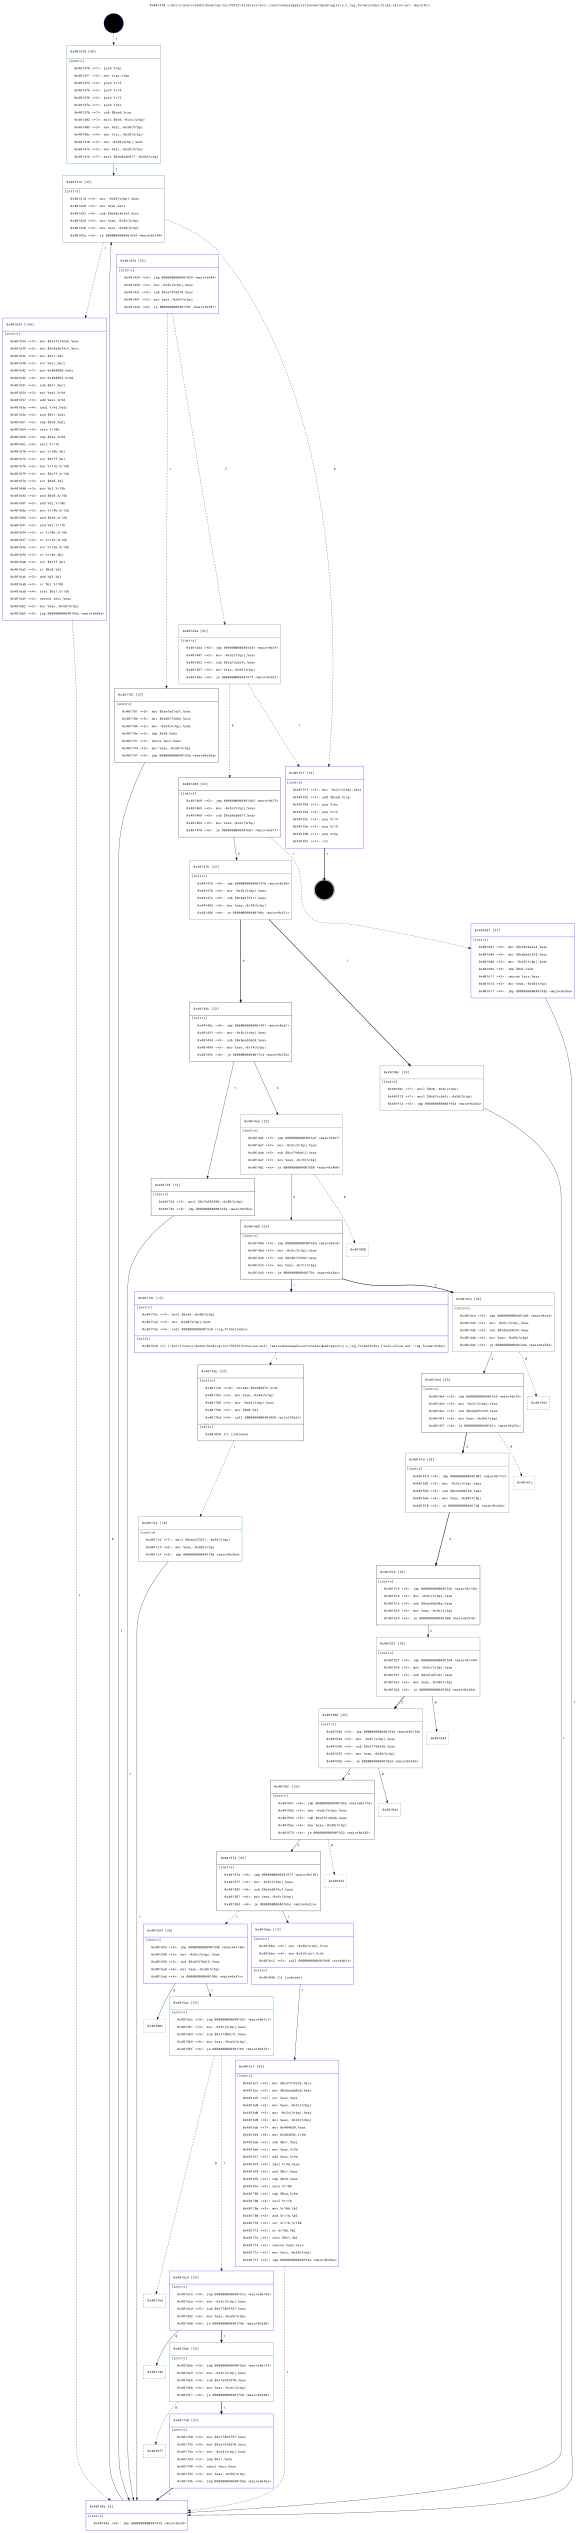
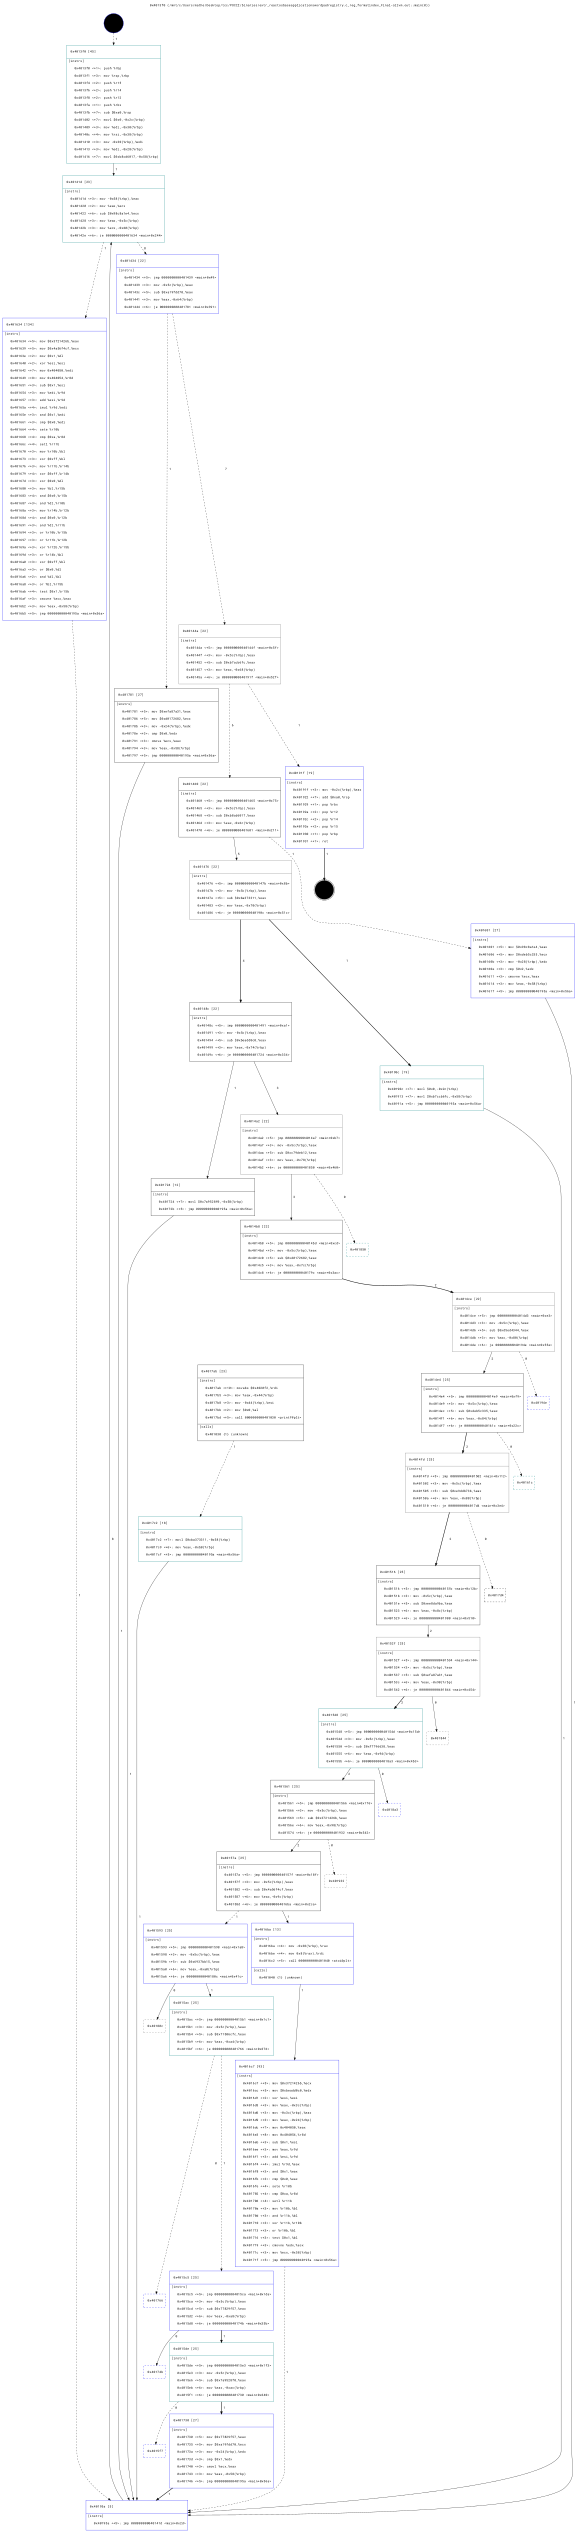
(313, 466) -> (141, 247)
(291, 1322) -> none
none -> (495, 1595)
